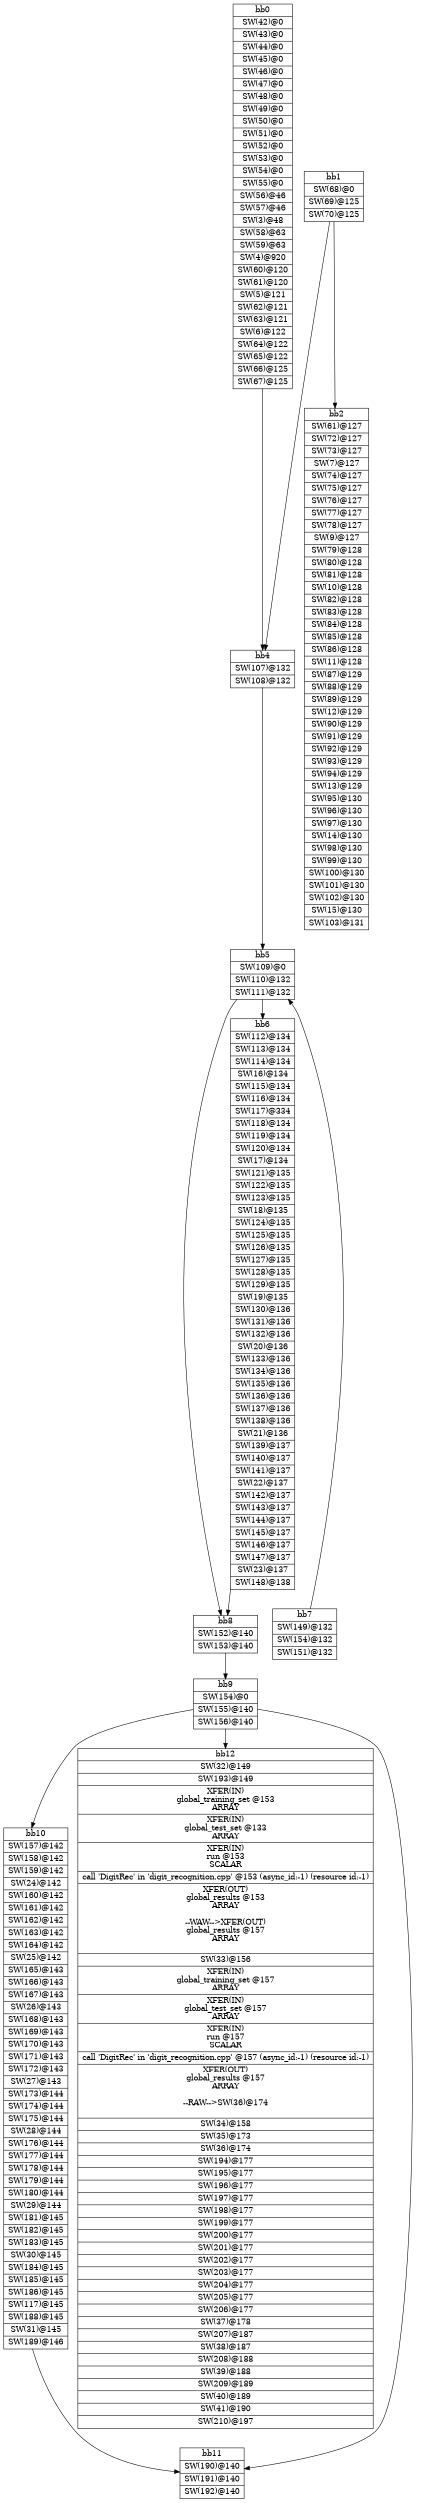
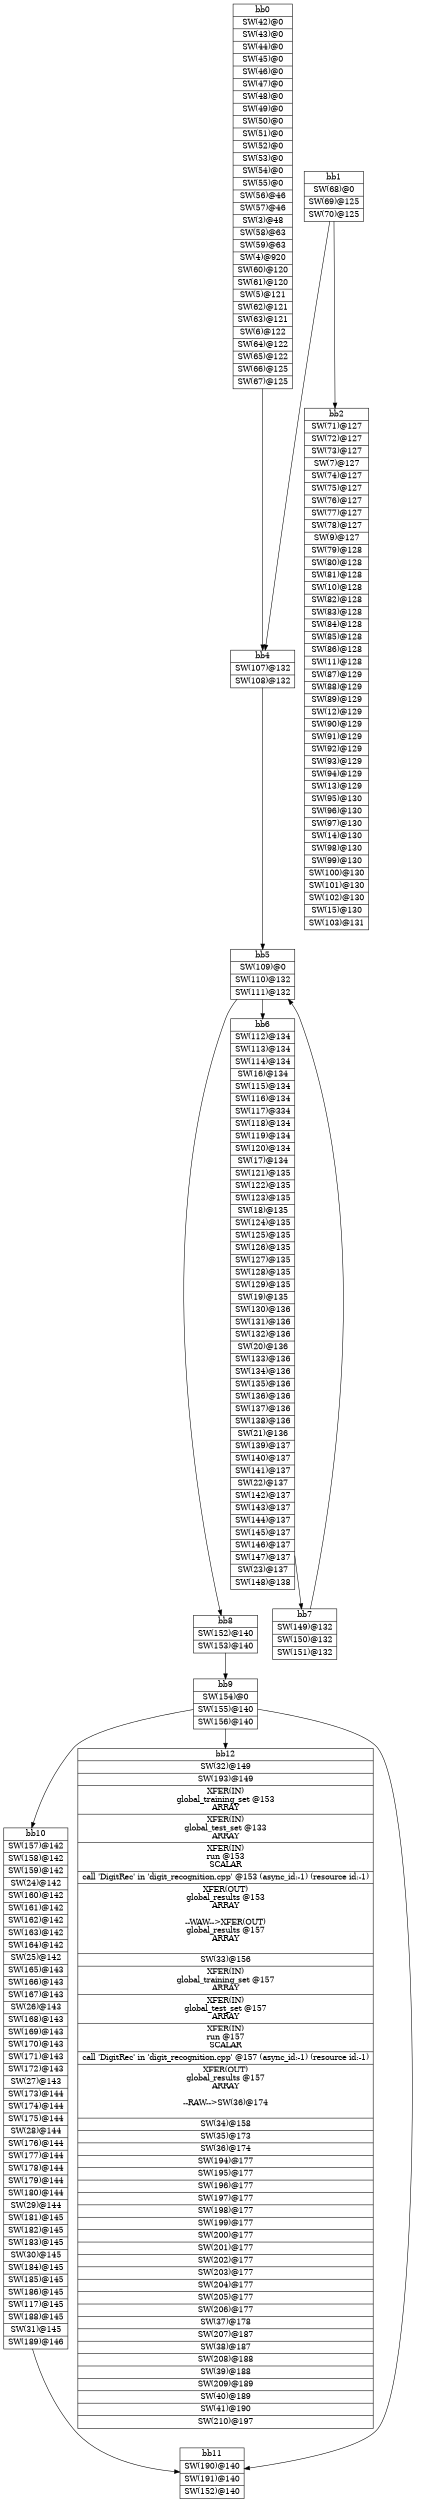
(337, 427) -> (337, 427)
(229, 1599) -> (298, 1580)
(305, 1640) -> (305, 1640)
(212, 2492) -> (212, 2492)
